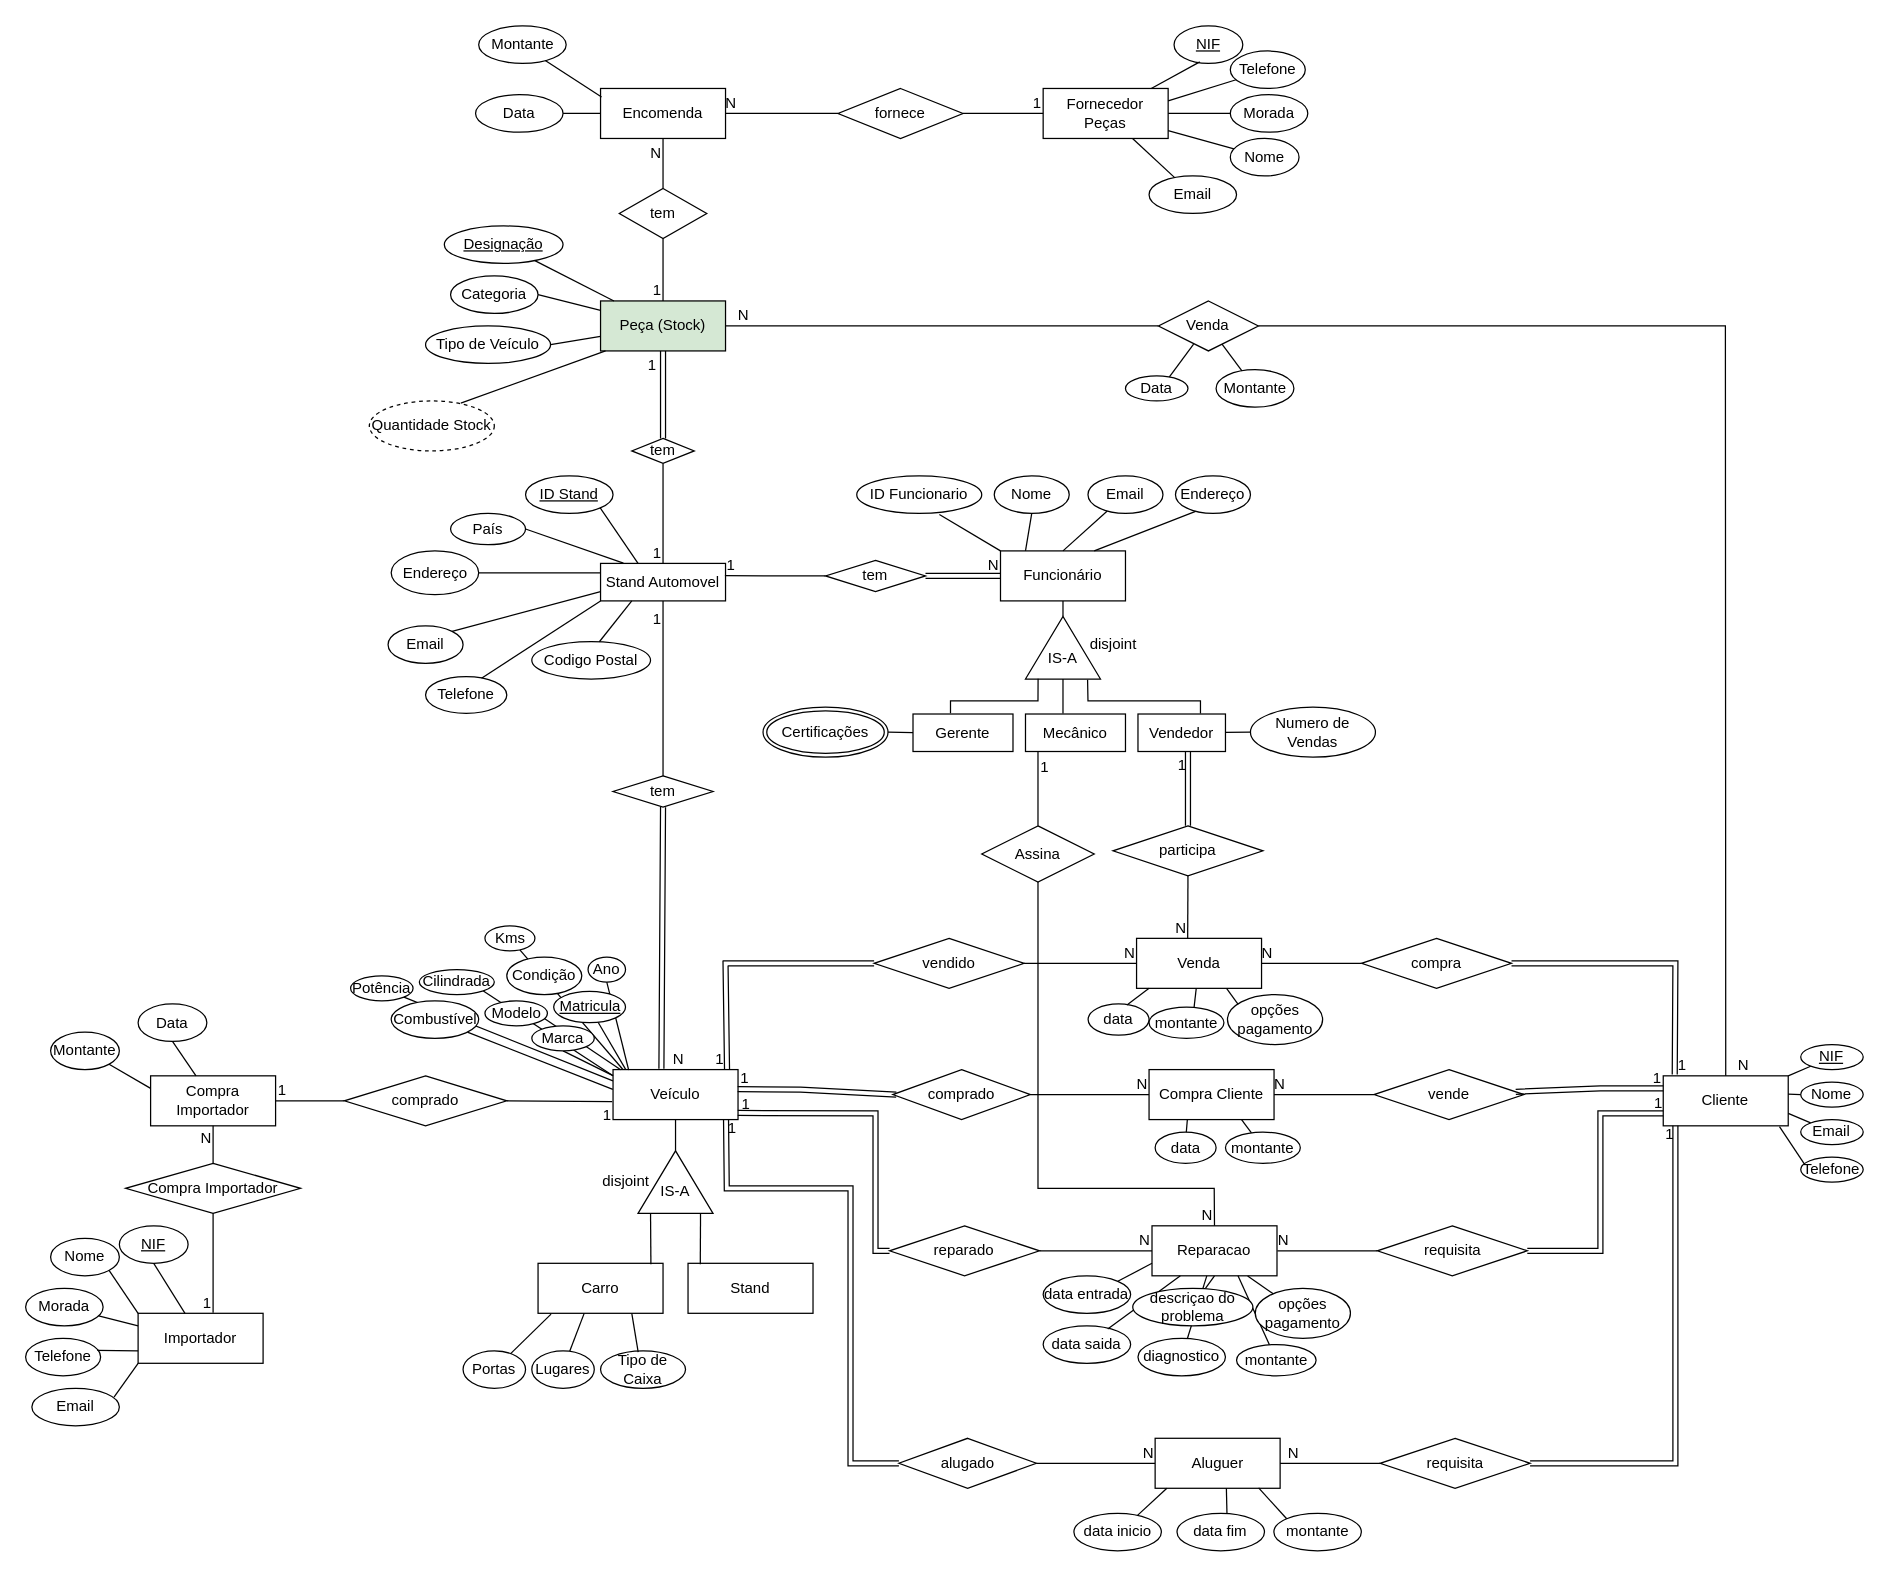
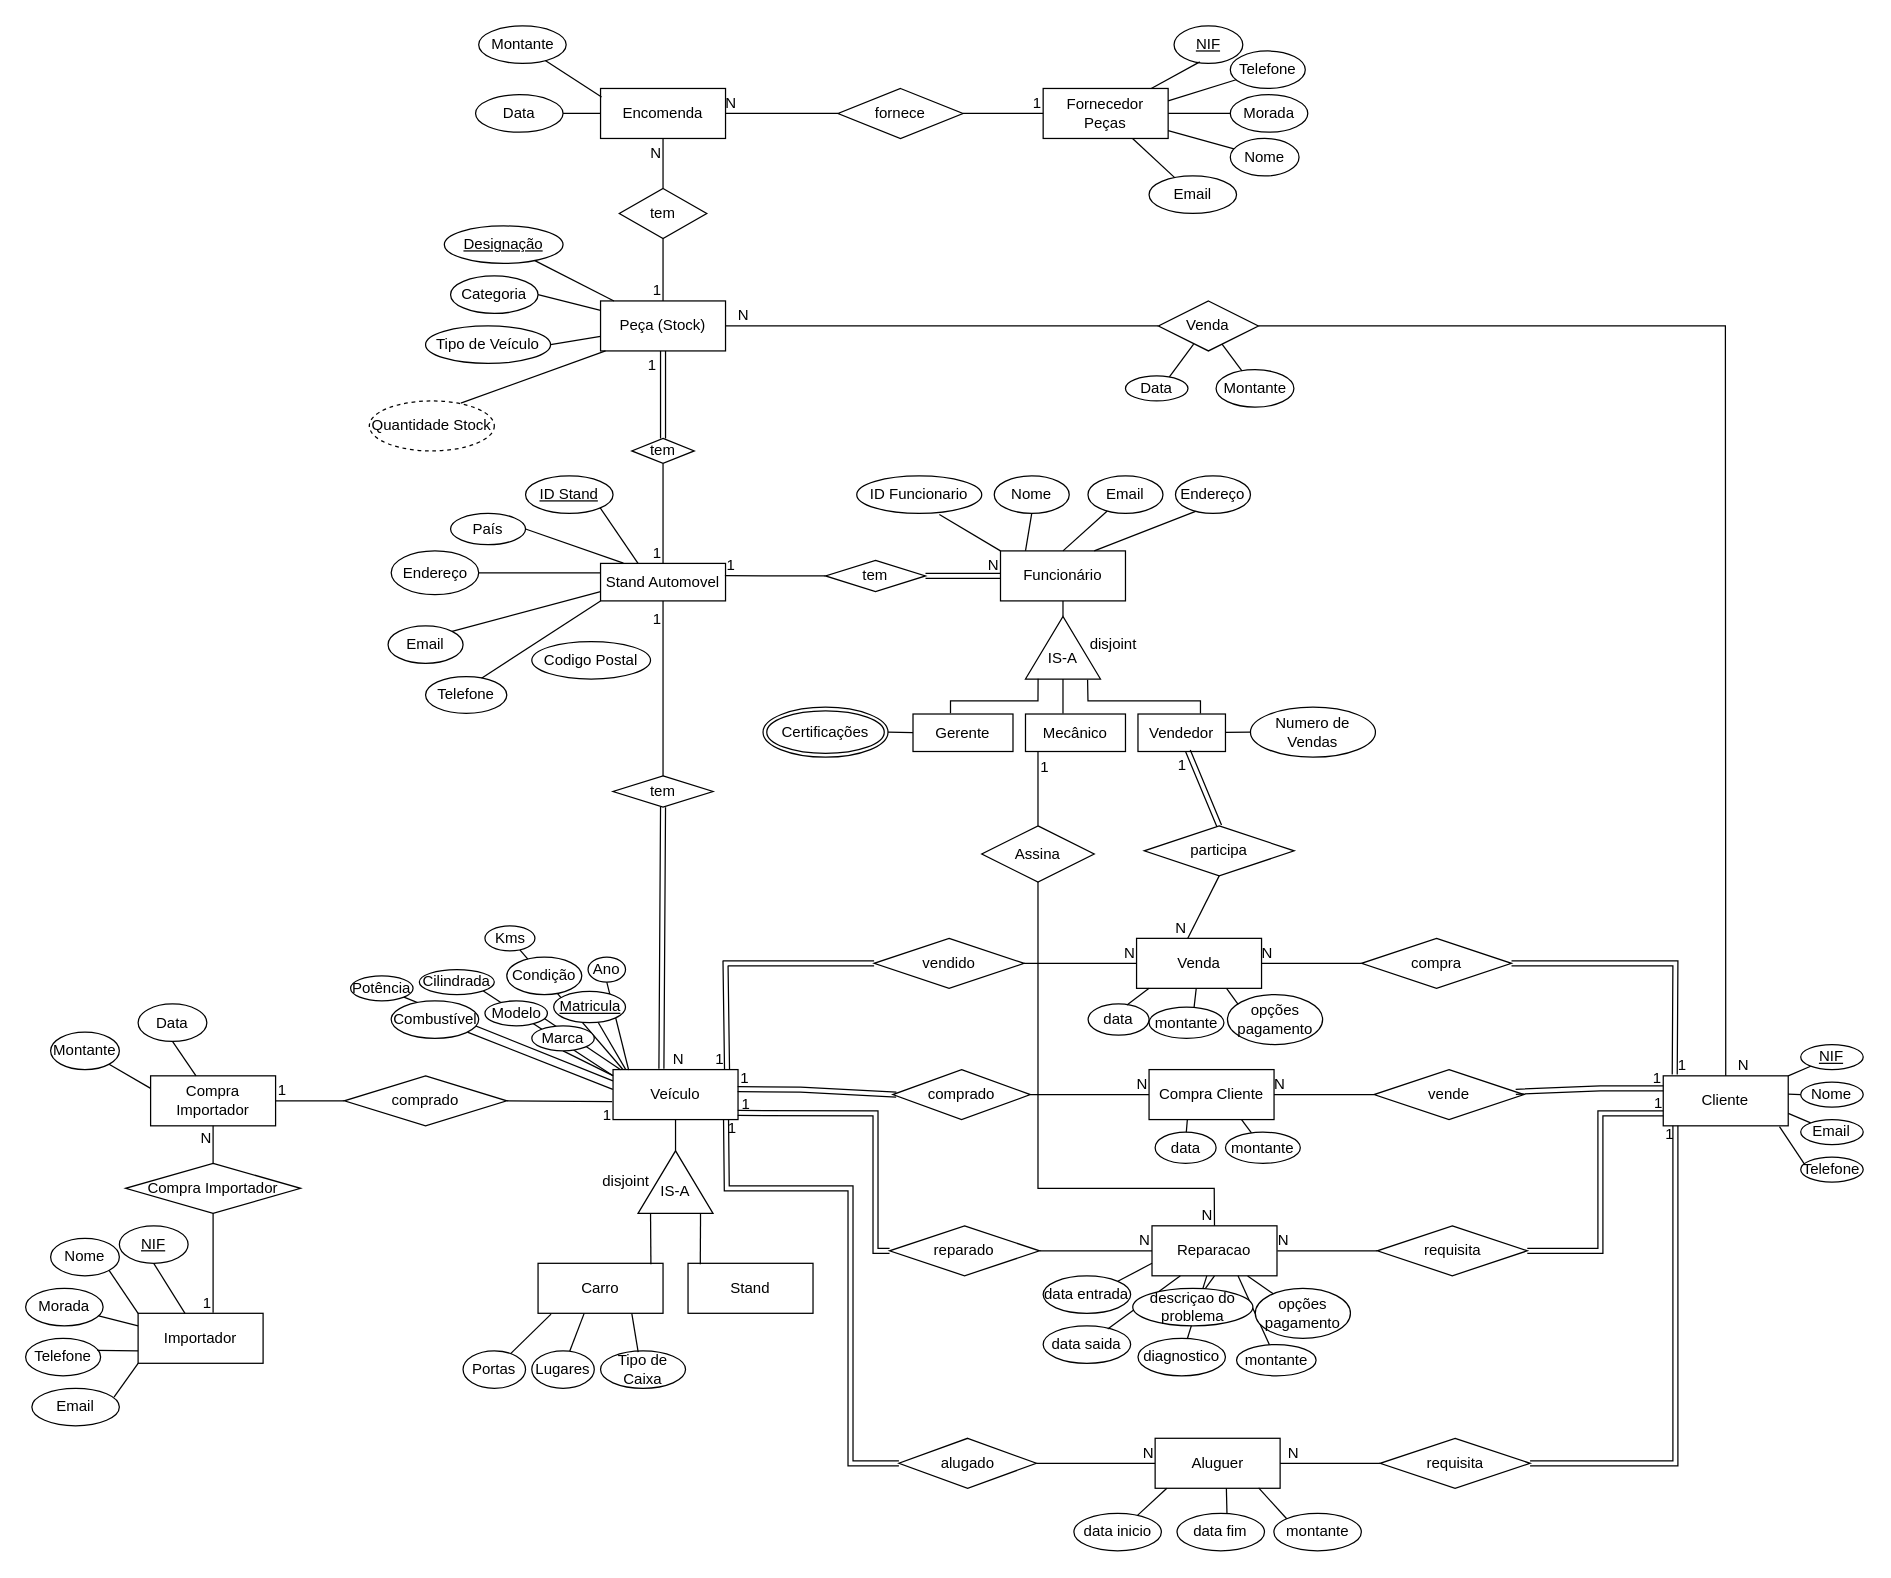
(663, 326) -> (663, 326)
(616, 621) -> none
(1188, 851) -> (1219, 851)
